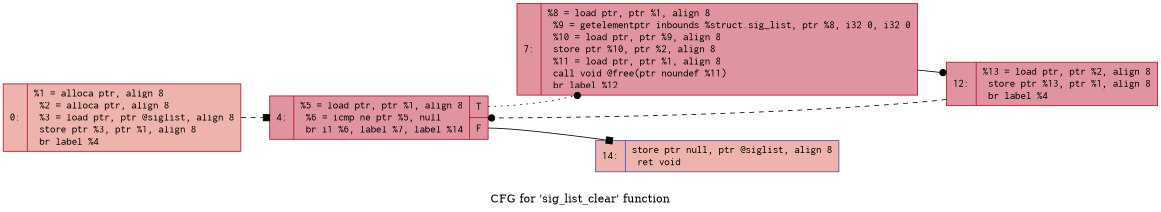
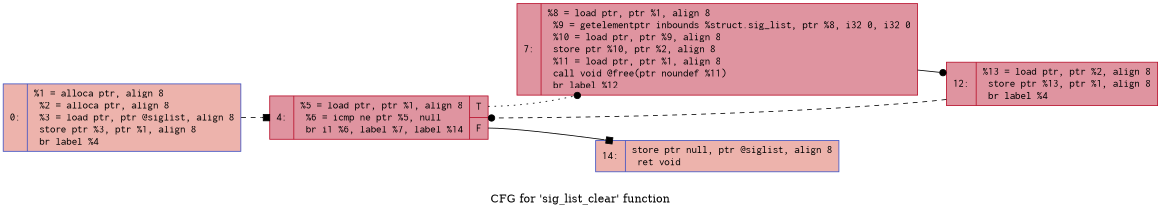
(122, 118) -> (122, 118)
